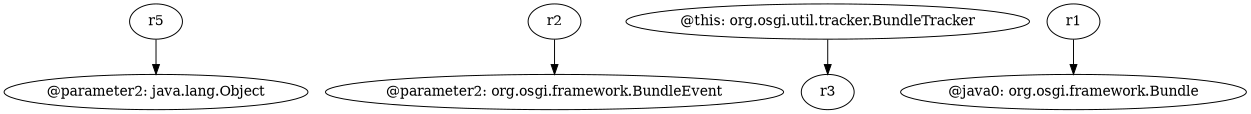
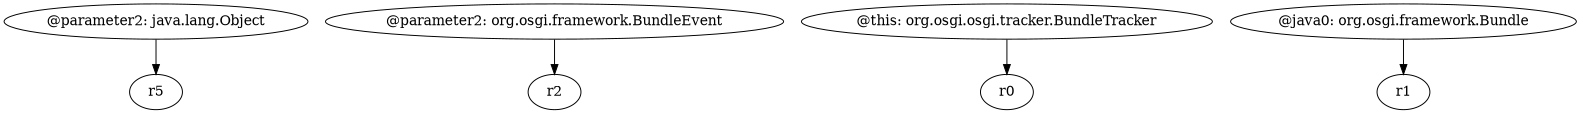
(828, 22) -> (1007, 22)
(156, 52) -> (156, 52)
(555, 52) -> (555, 52)
(1073, 52) -> (1403, 52)
(828, 92) -> (1007, 92)
